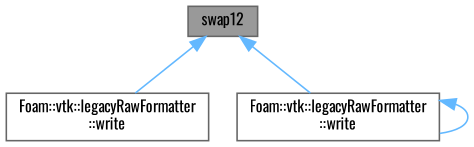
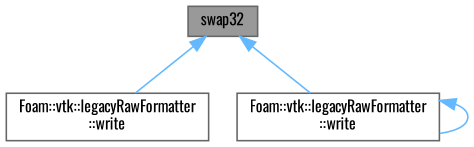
(223, 21) -> (223, 21)
